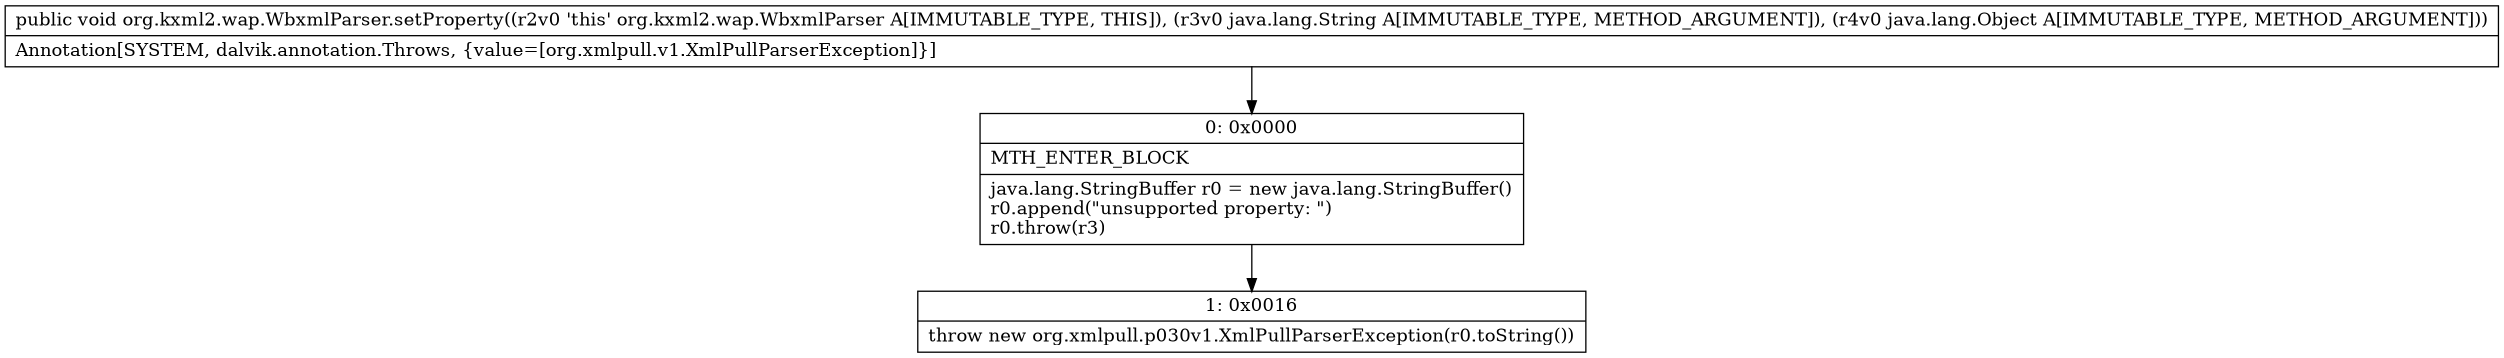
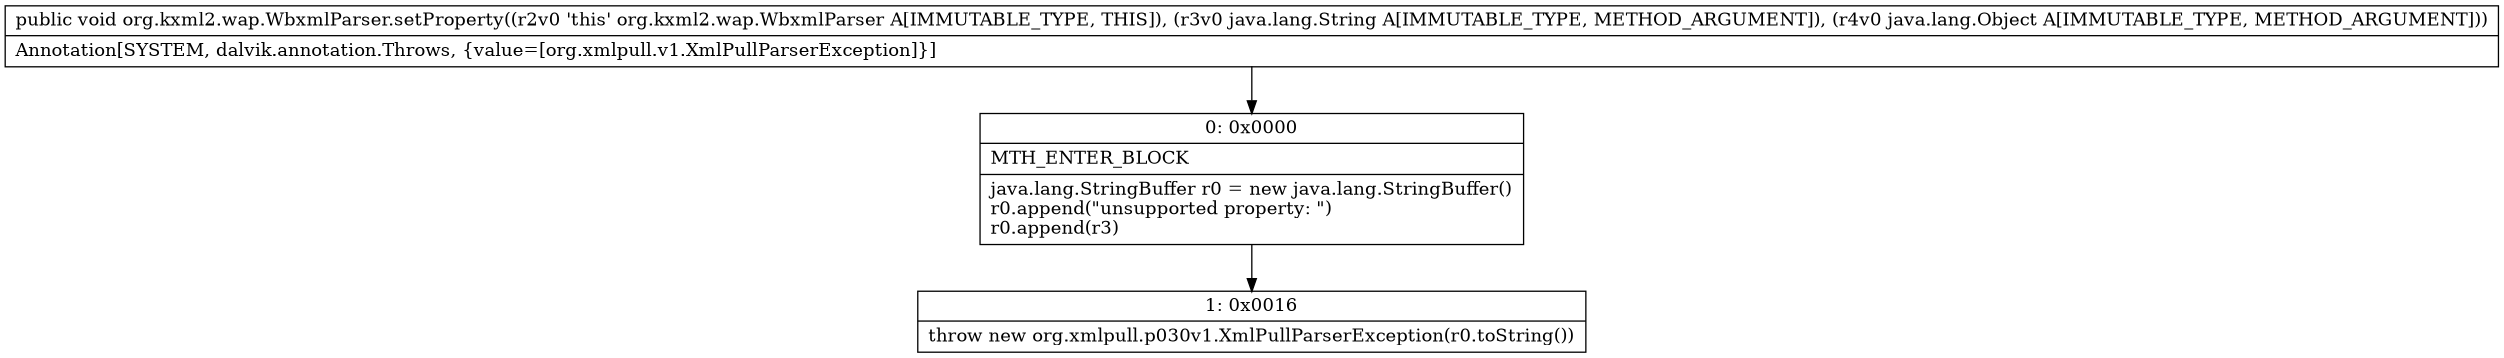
(1048, 228) -> (1055, 228)
